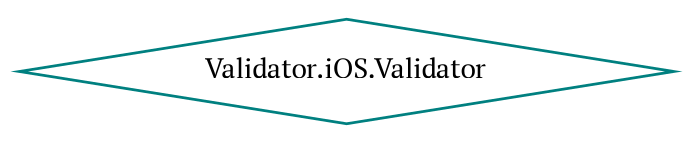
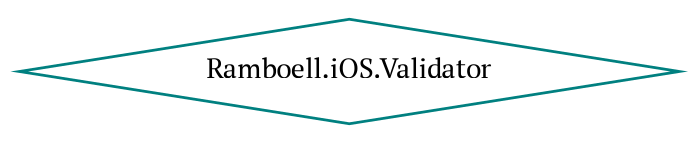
(346, 72) -> (349, 72)
